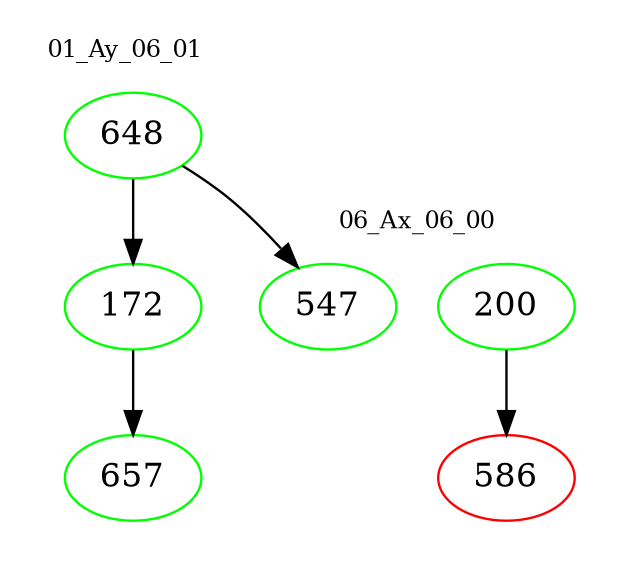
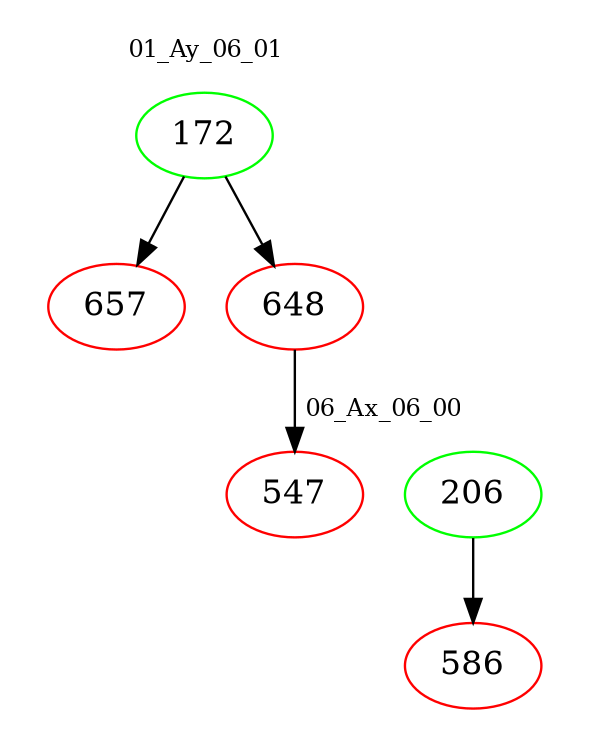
(133, 136) -> (295, 307)
(133, 209) -> (244, 210)
(328, 307) -> (295, 495)
(506, 307) -> (473, 495)
(133, 478) -> (117, 307)
